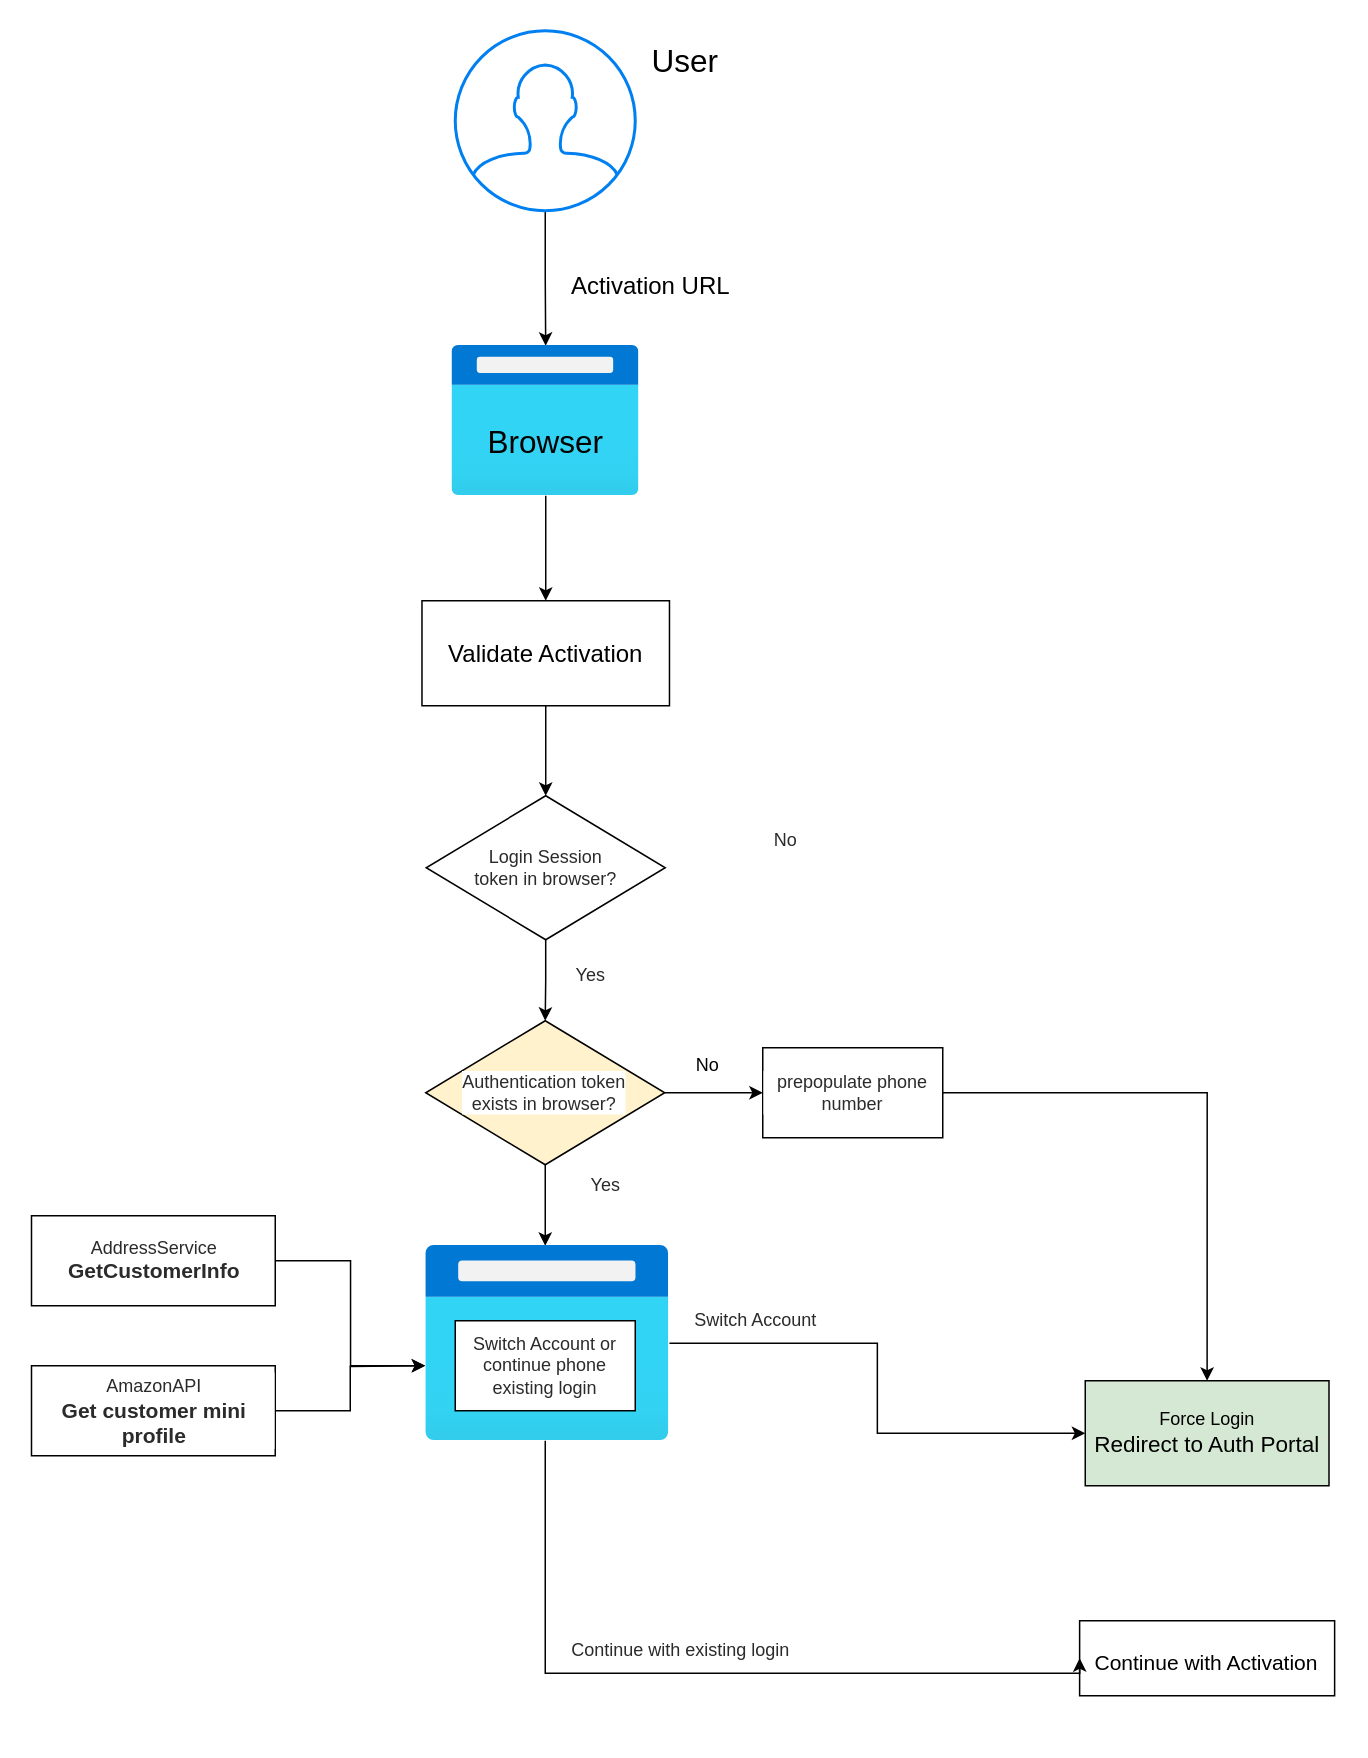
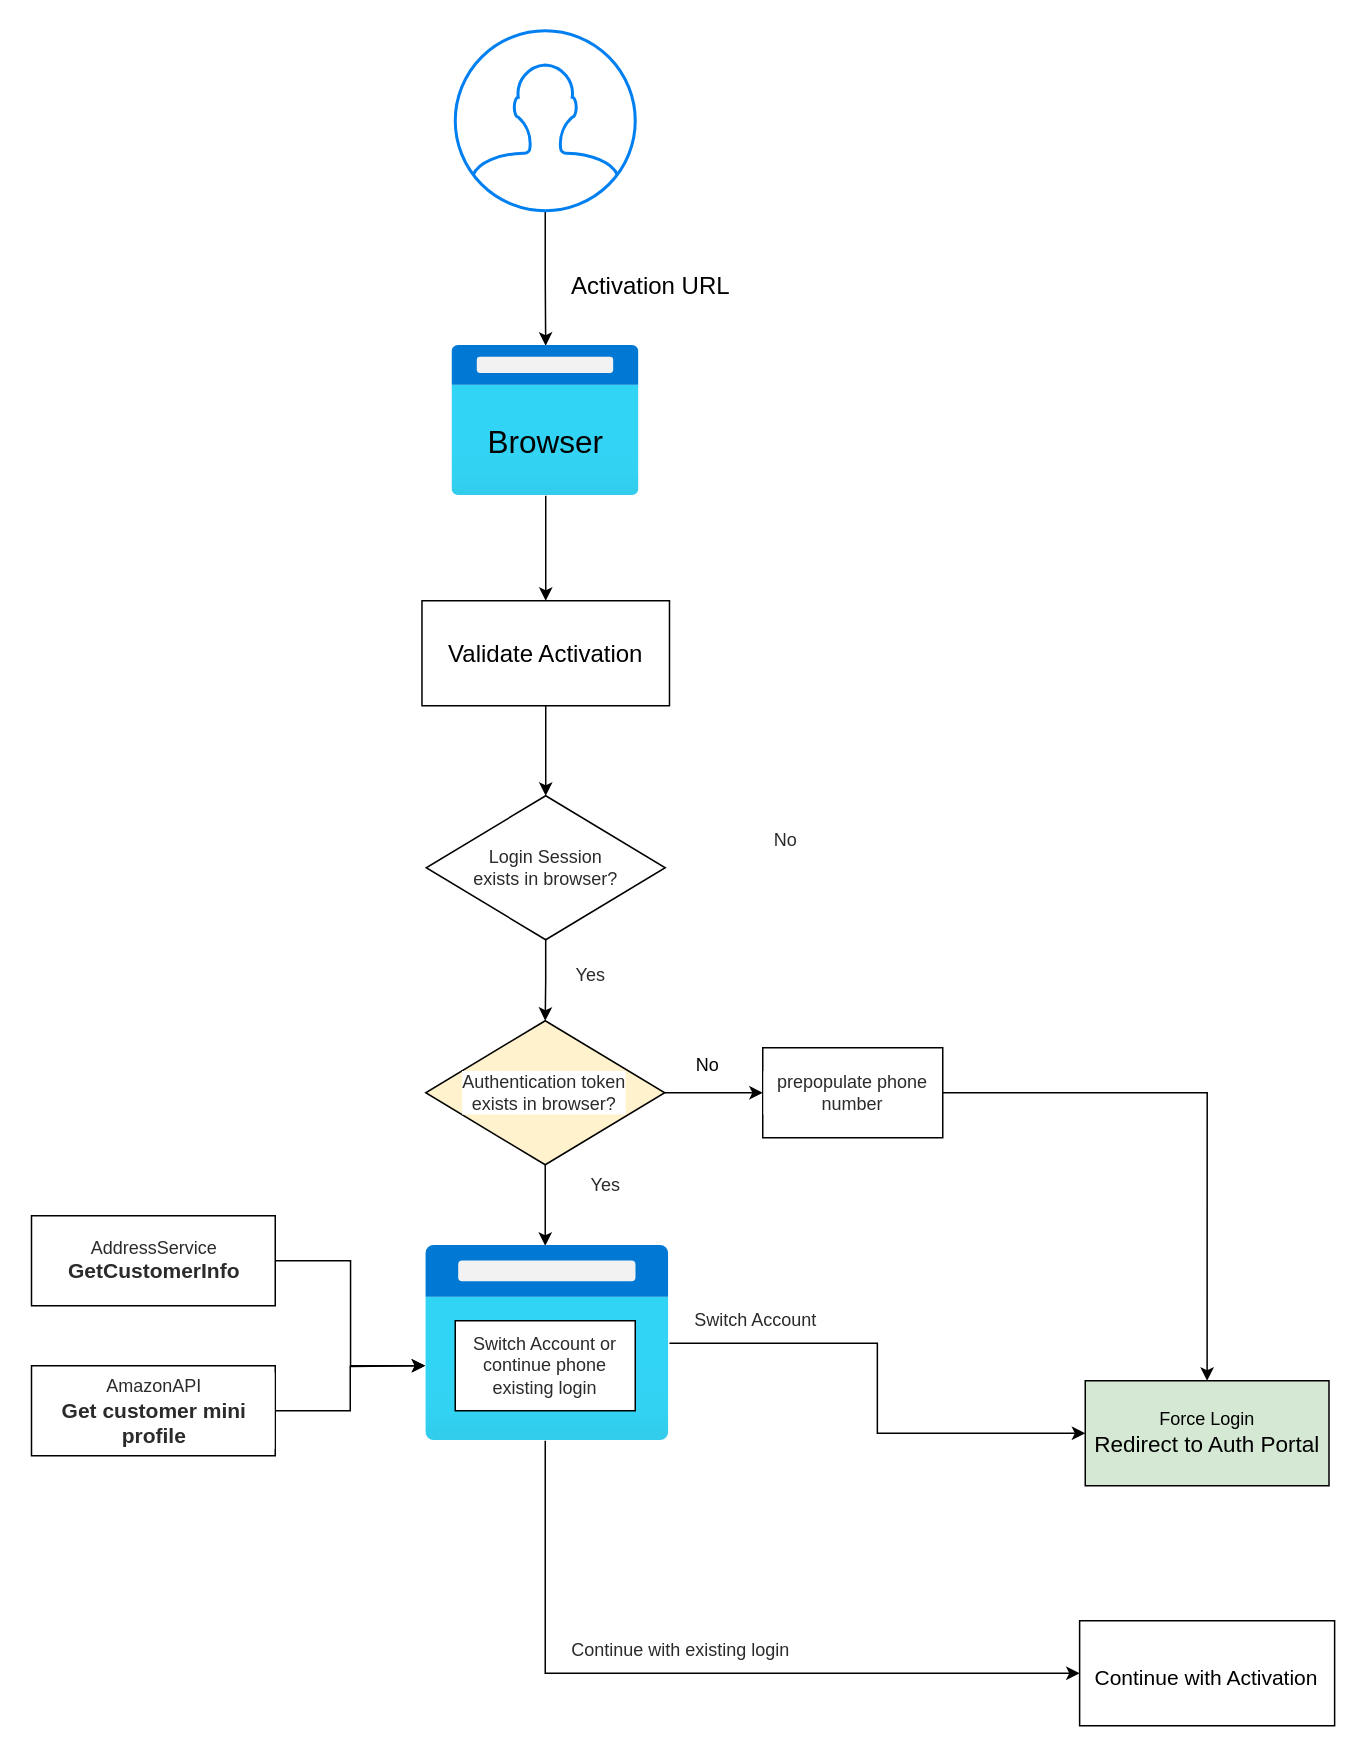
(684, 61) -> none
(546, 868) -> (546, 868)
(1207, 1658) -> (1207, 1673)
